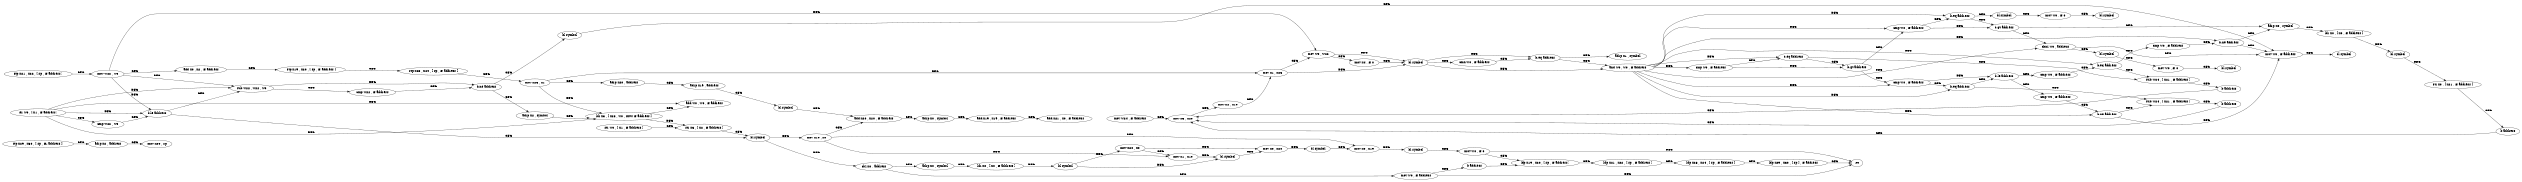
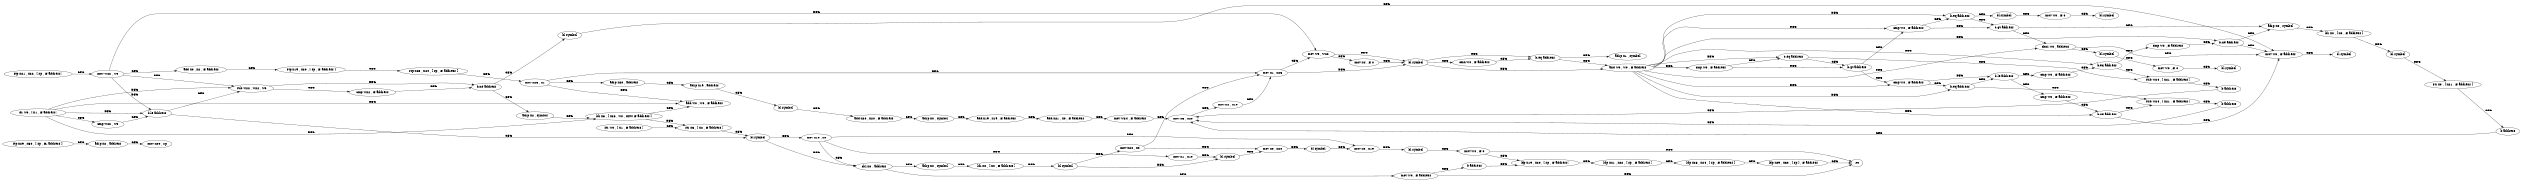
(571, 105) -> (613, 95)
none -> (1098, 119)
(843, 129) -> (833, 158)
(1155, 153) -> (1190, 98)
